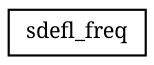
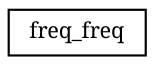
(77, 33) -> (77, 33)
